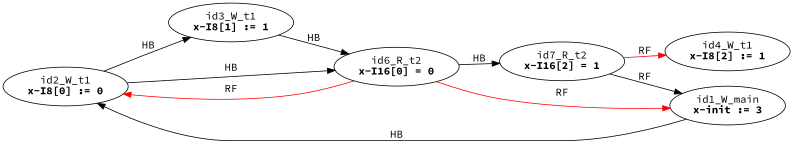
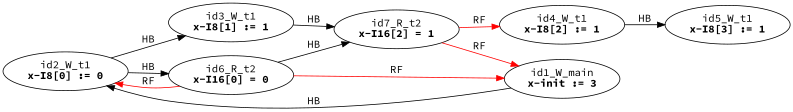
none -> (728, 25)
(310, 44) -> (310, 26)
(642, 83) -> (477, 53)
